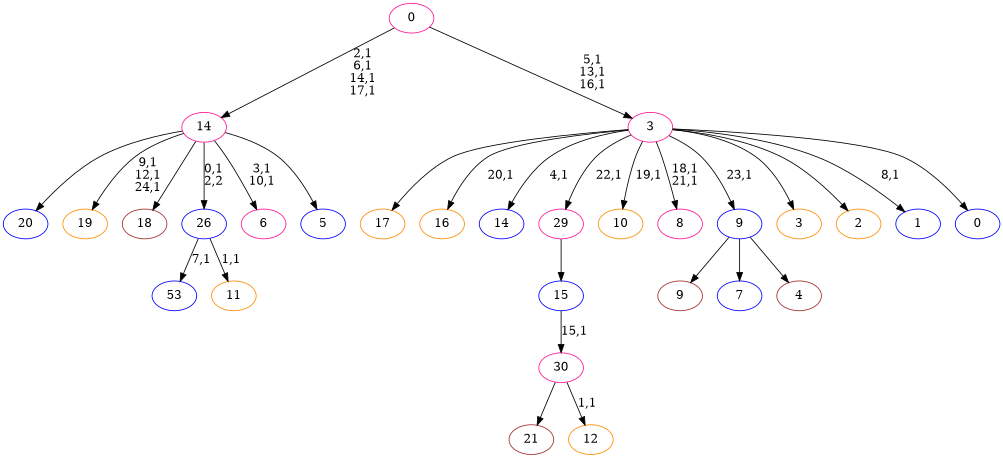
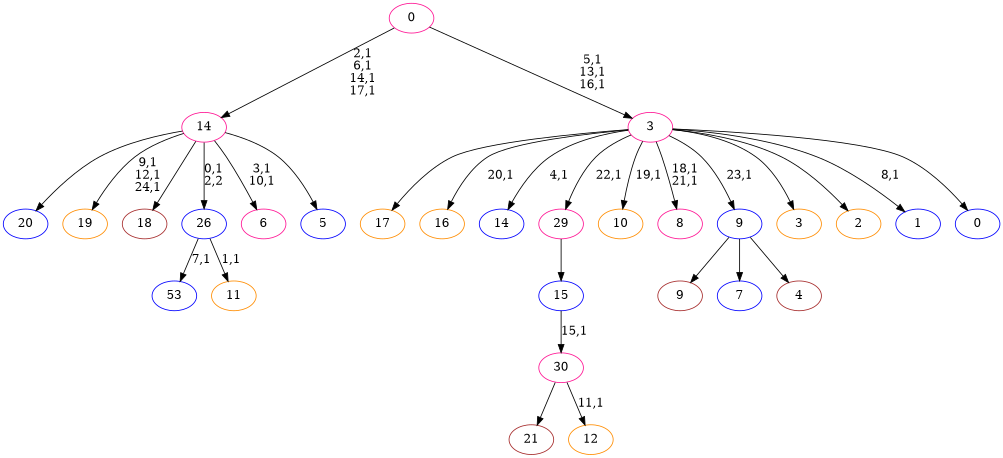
(587, 404) -> (591, 404)
